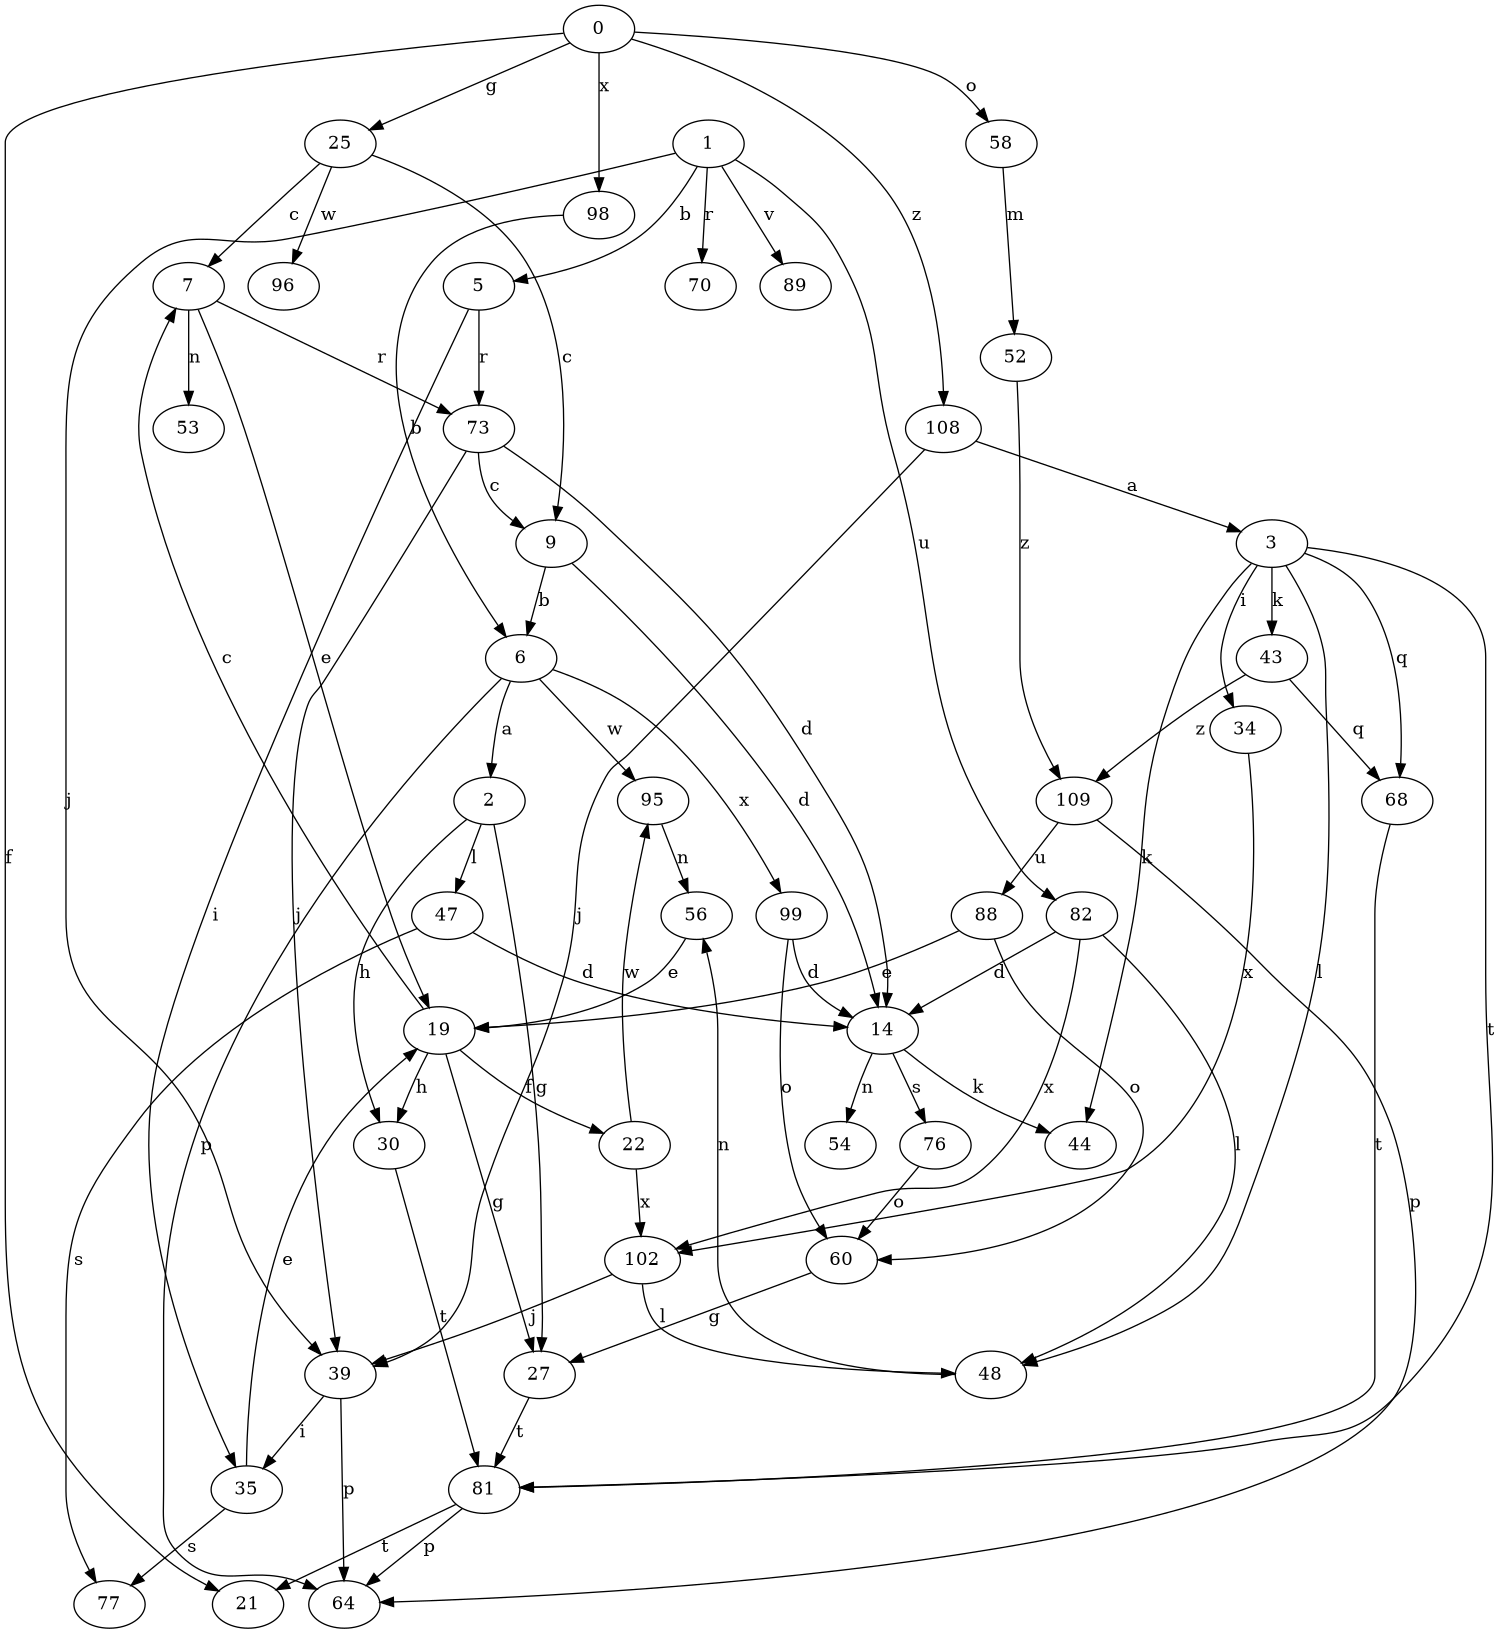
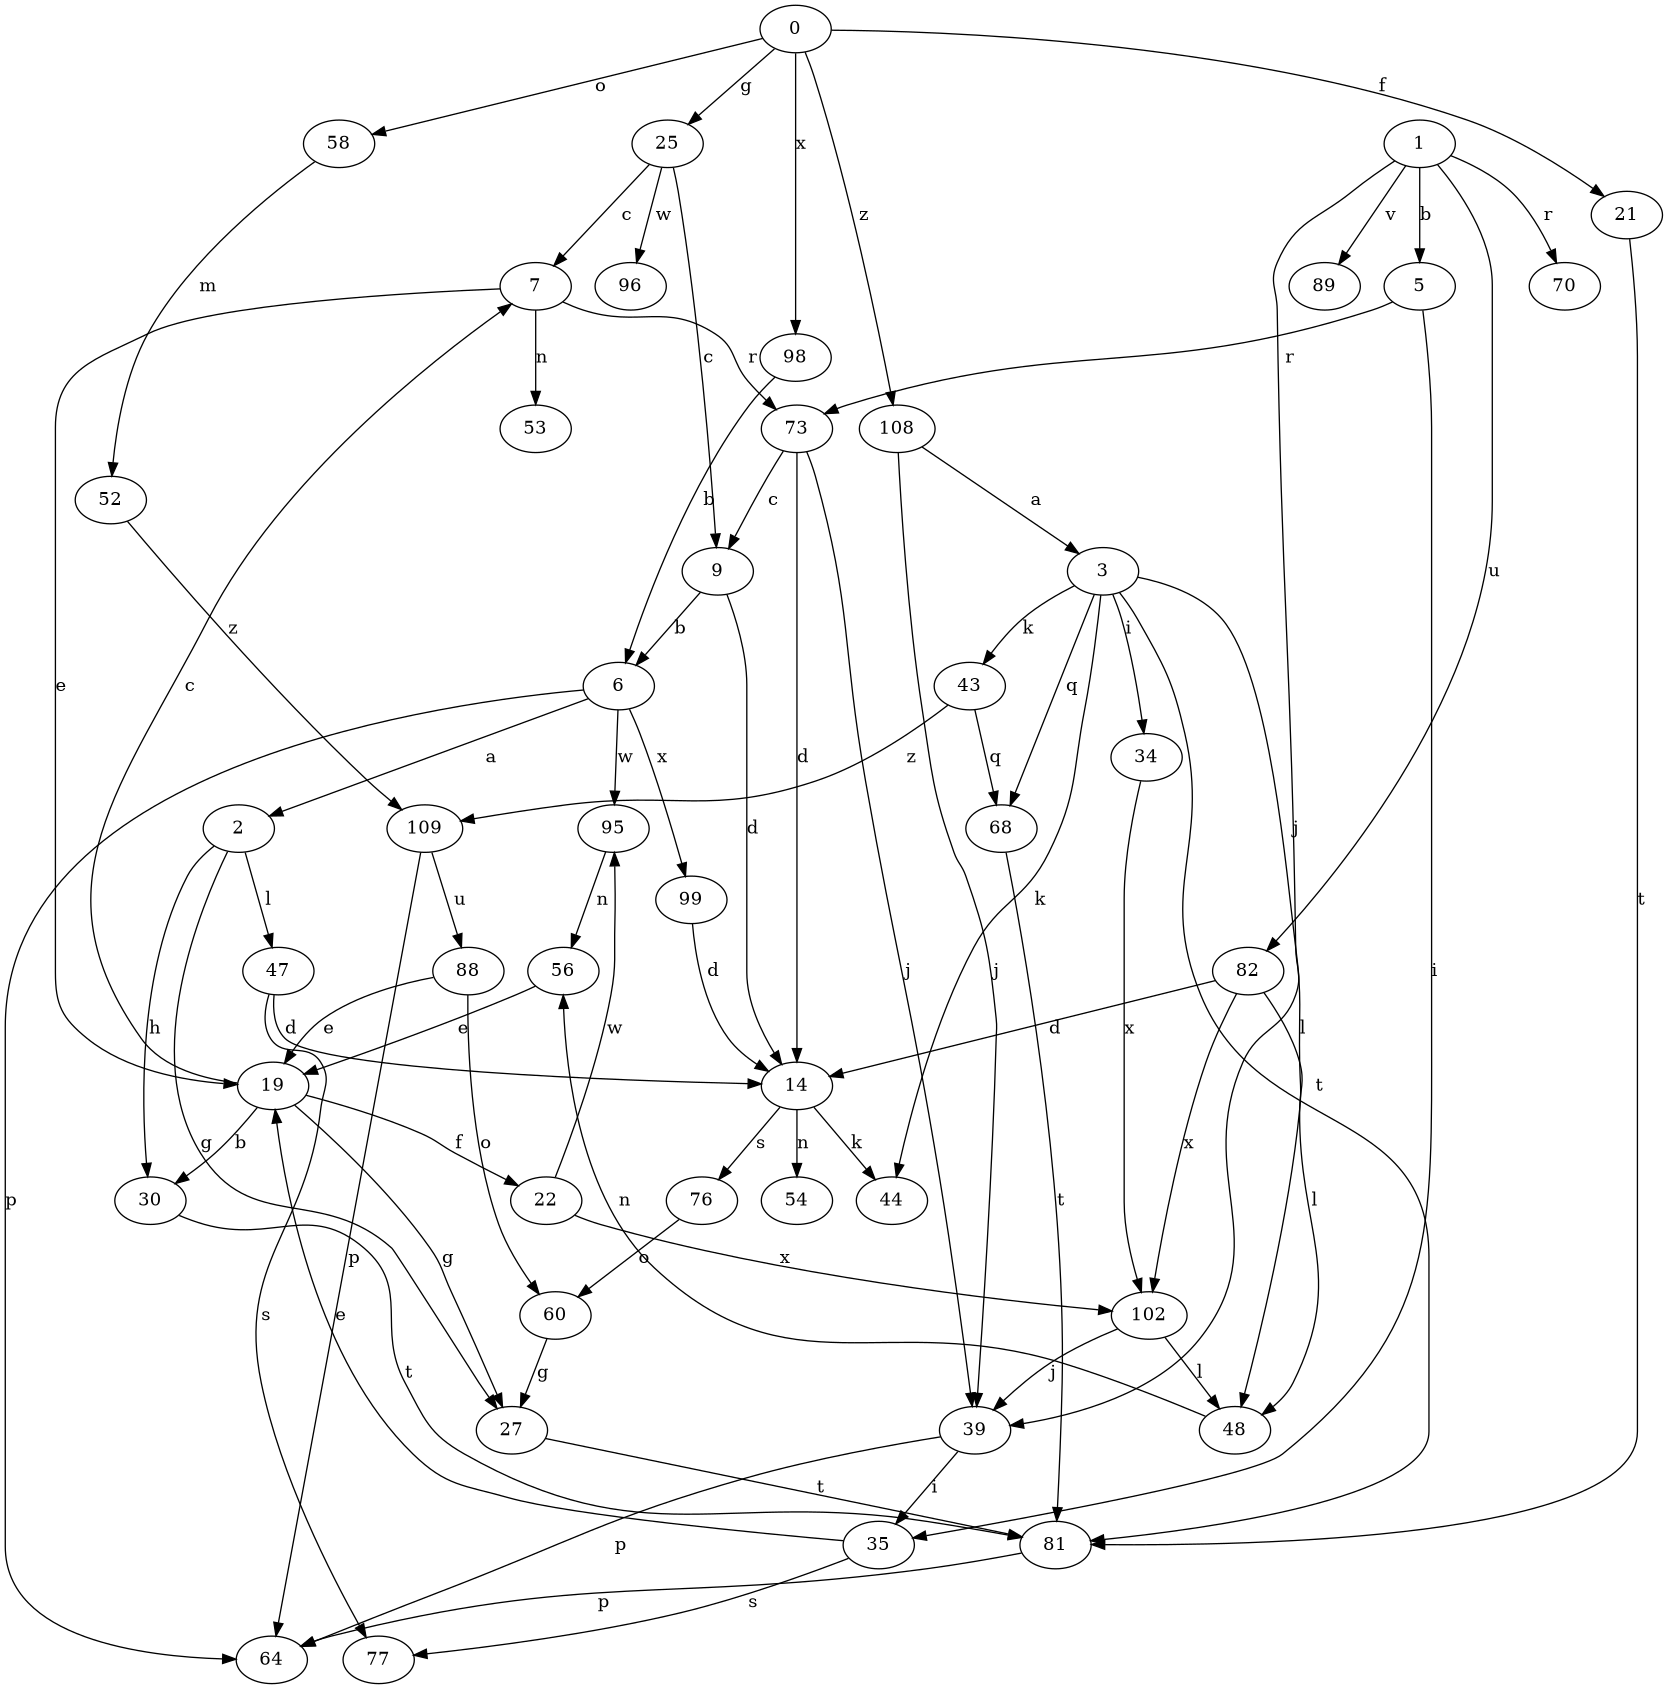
(781, 1087) -> none
(422, 1088) -> (241, 1143)
(372, 1544) -> (1637, 1119)
